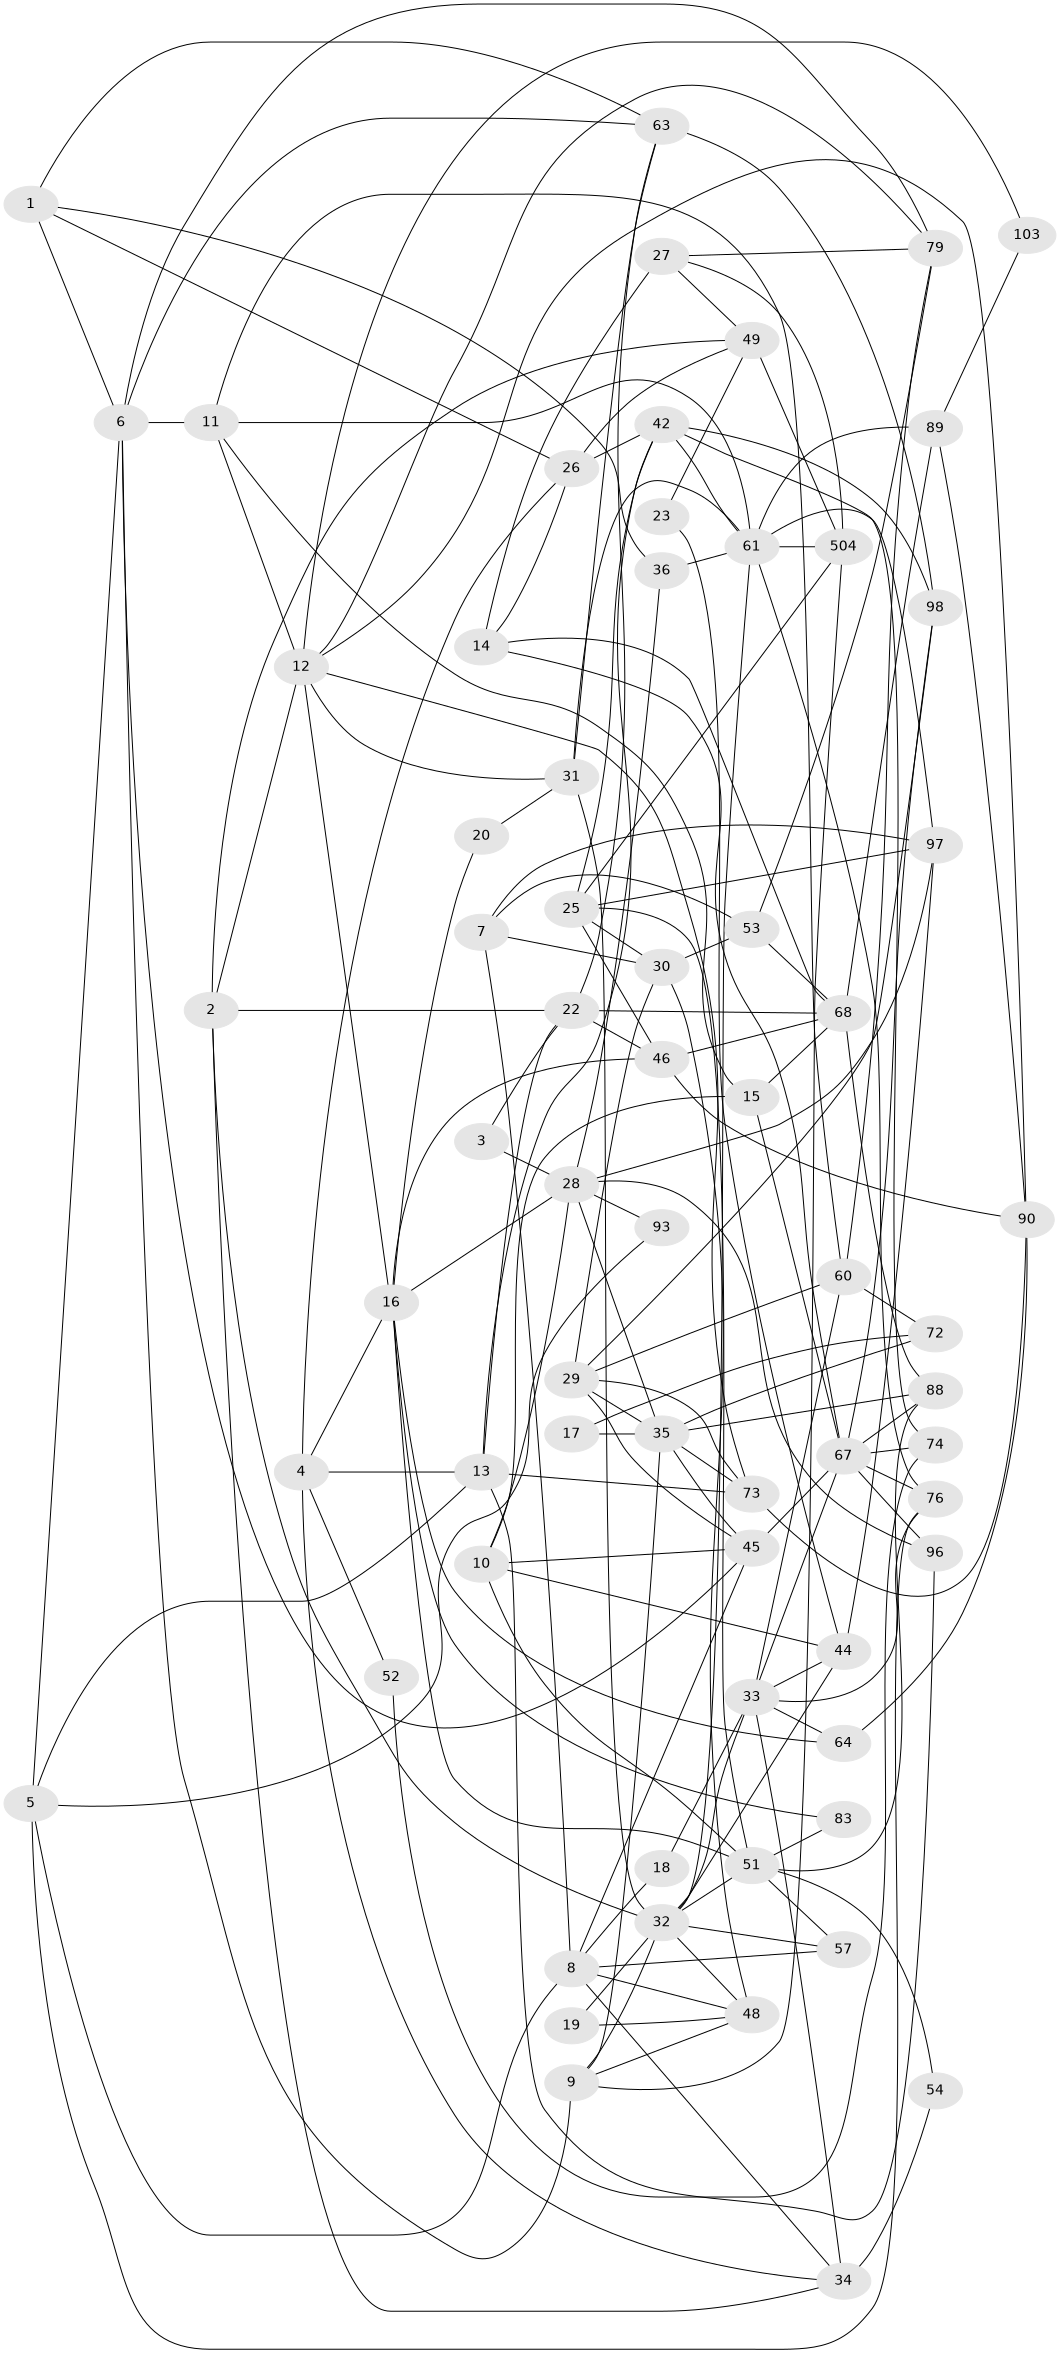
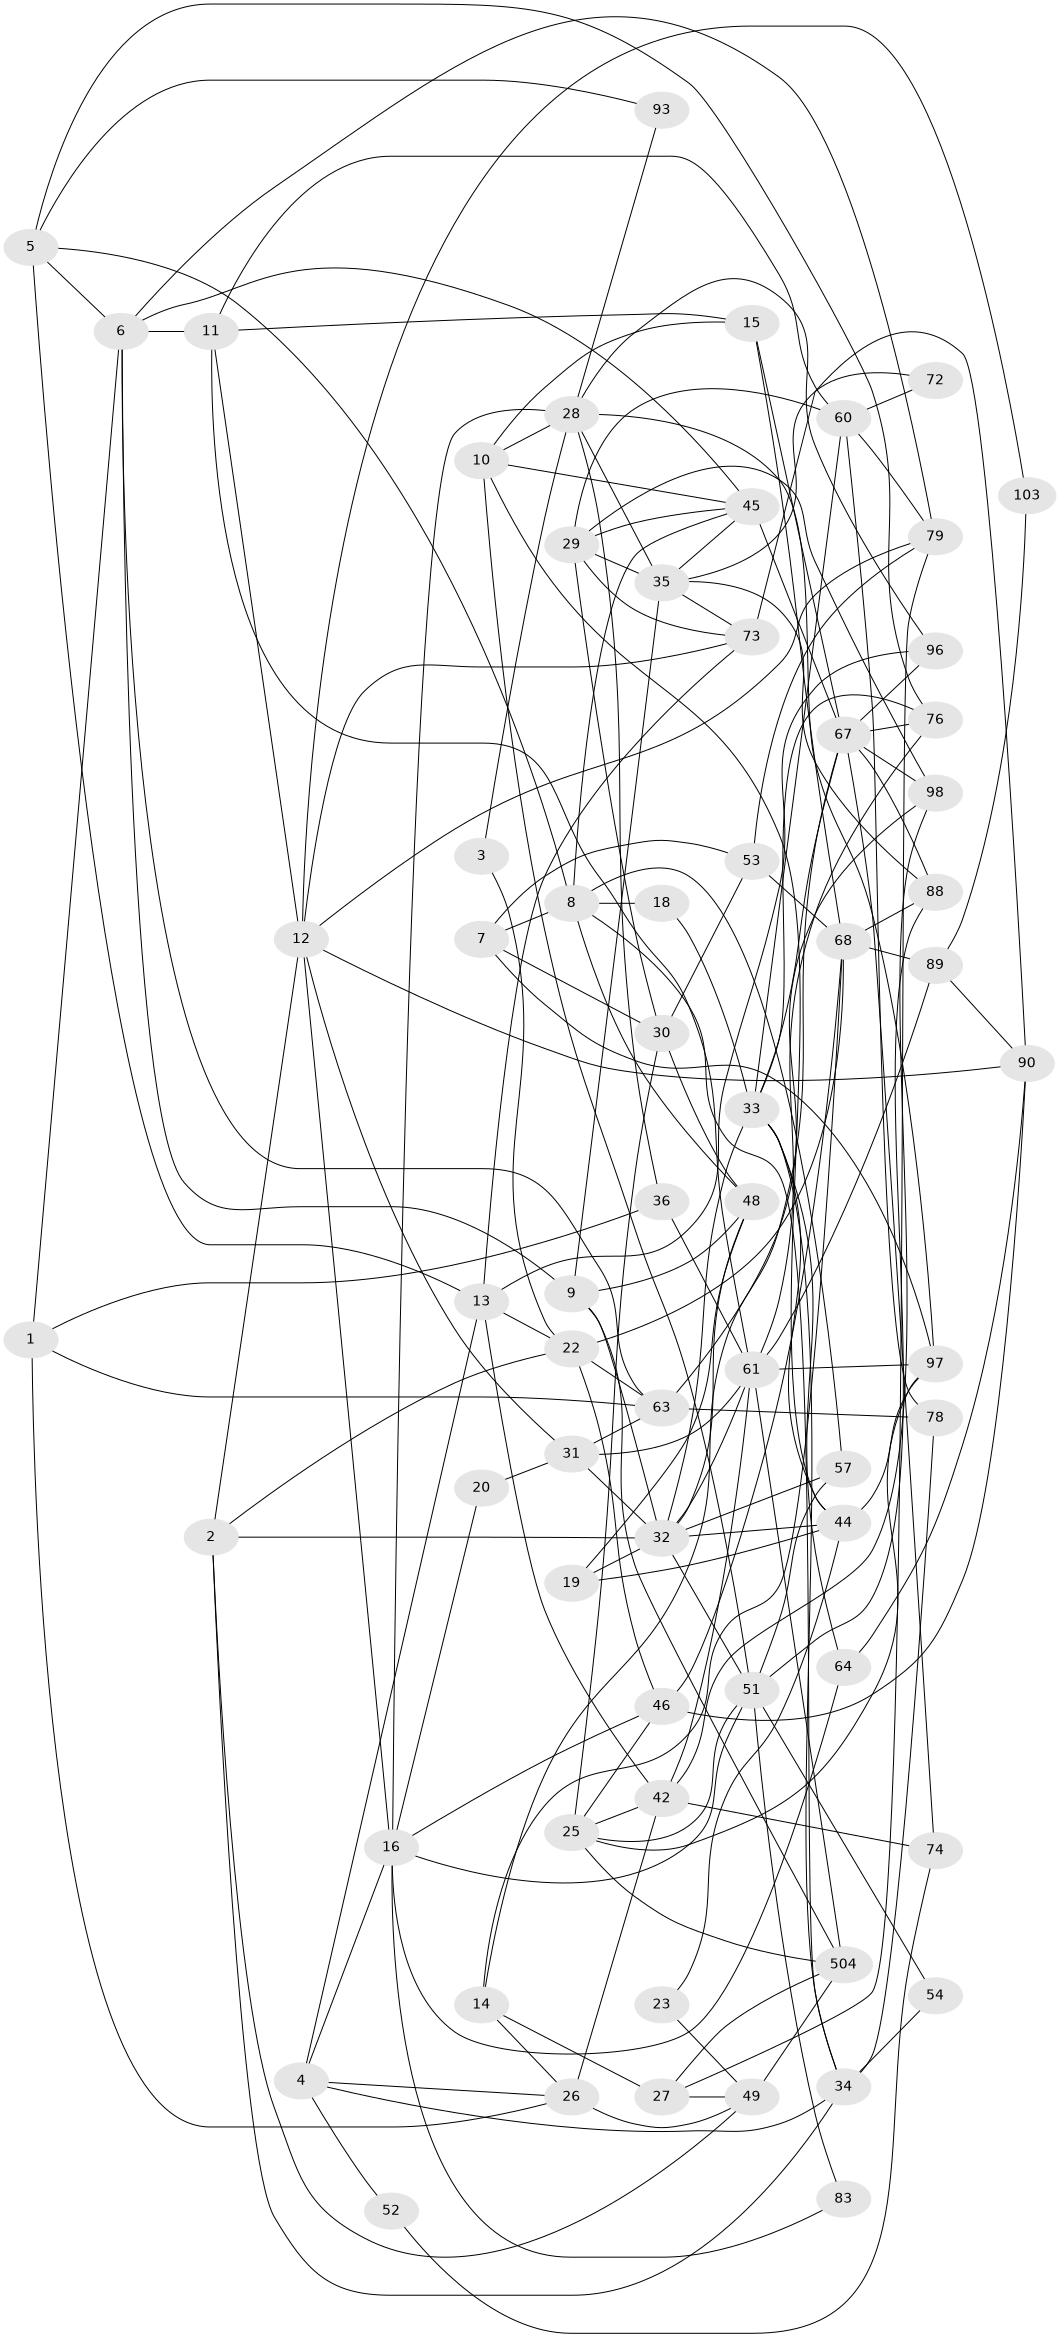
none -> (935, 1418)
(572, 1434) -> none
none -> (710, 1560)
